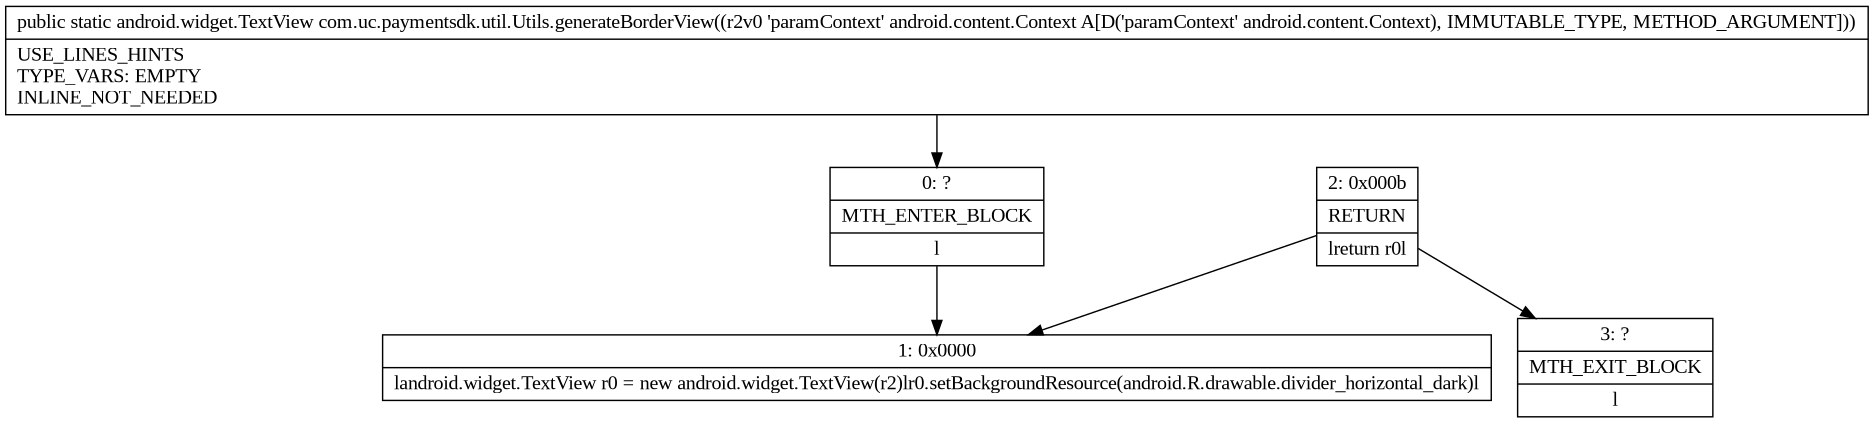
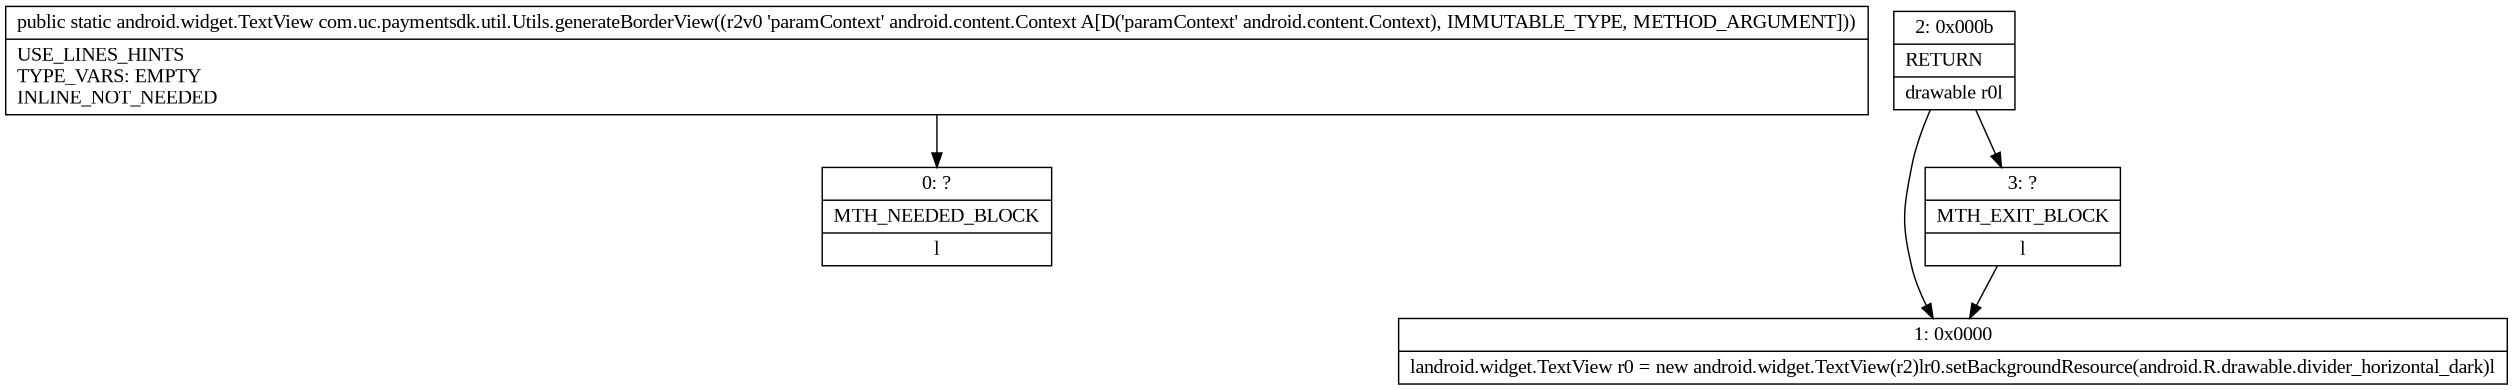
(937, 216) -> (937, 216)
(1367, 249) -> (1954, 93)
(937, 293) -> (1987, 286)
